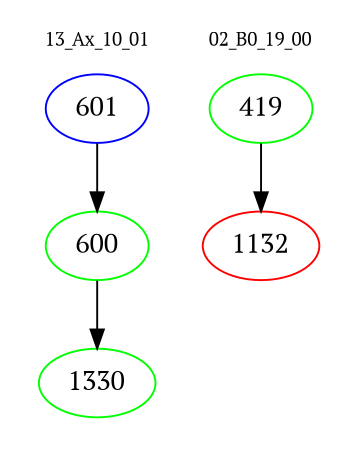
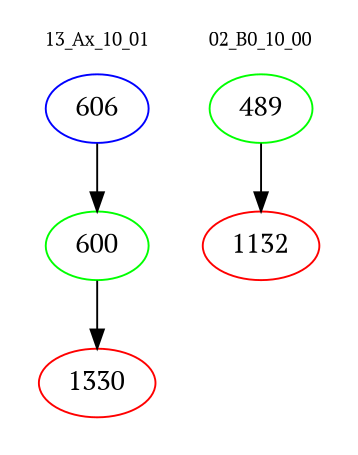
(261, 41) -> (261, 41)
(97, 109) -> (97, 109)
(261, 109) -> (261, 109)
(97, 383) -> (97, 383)
